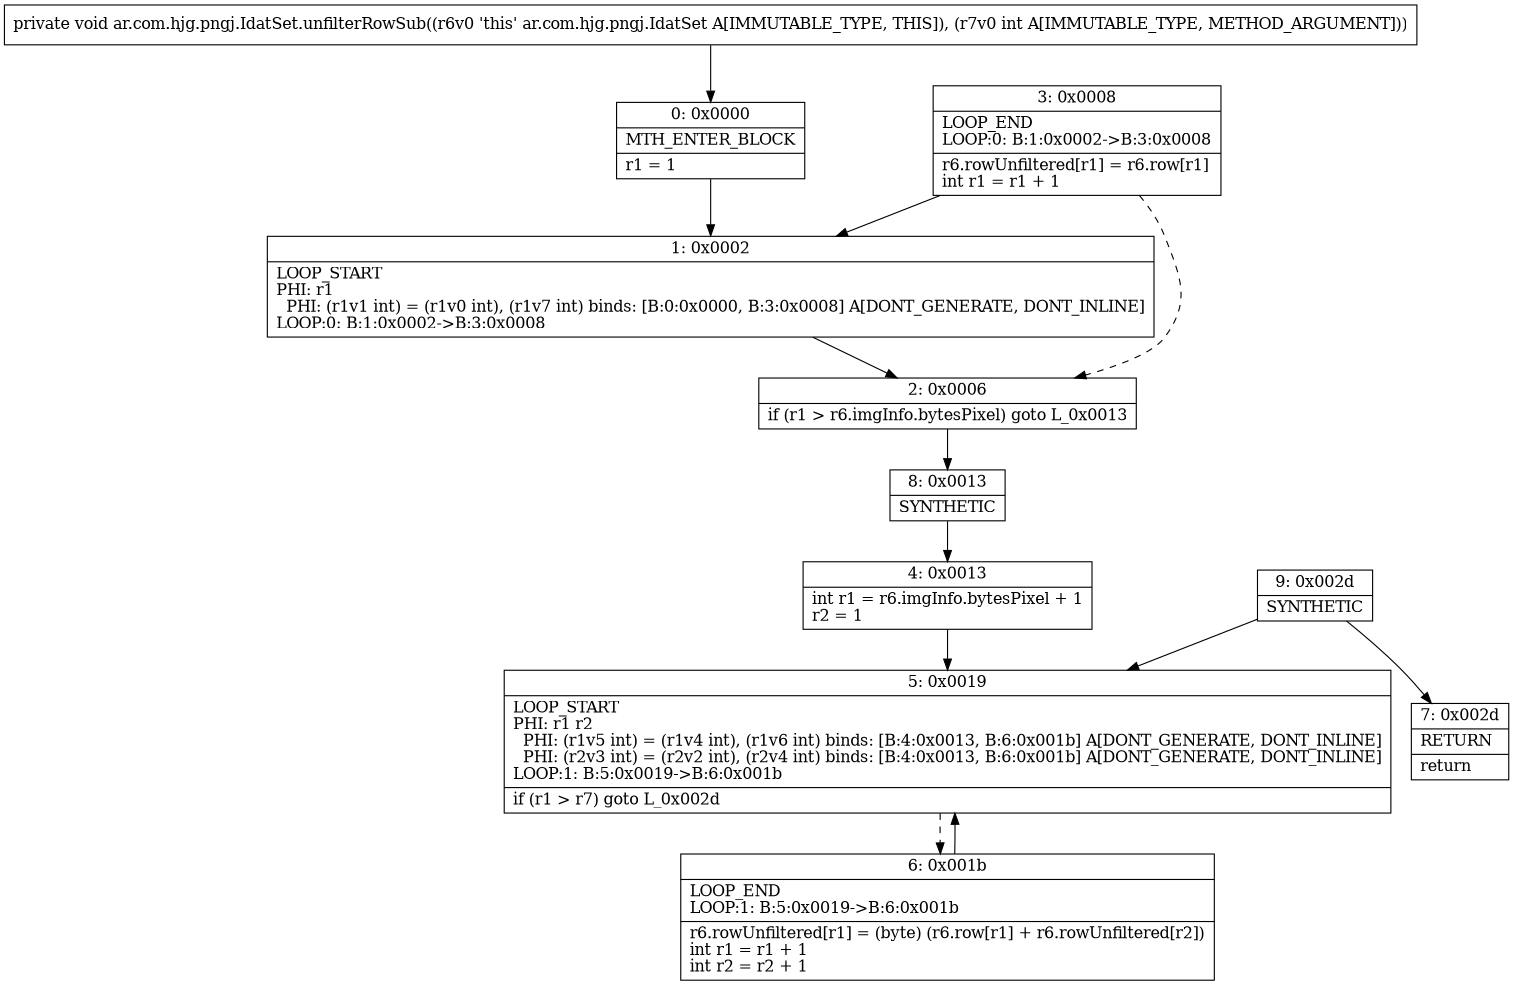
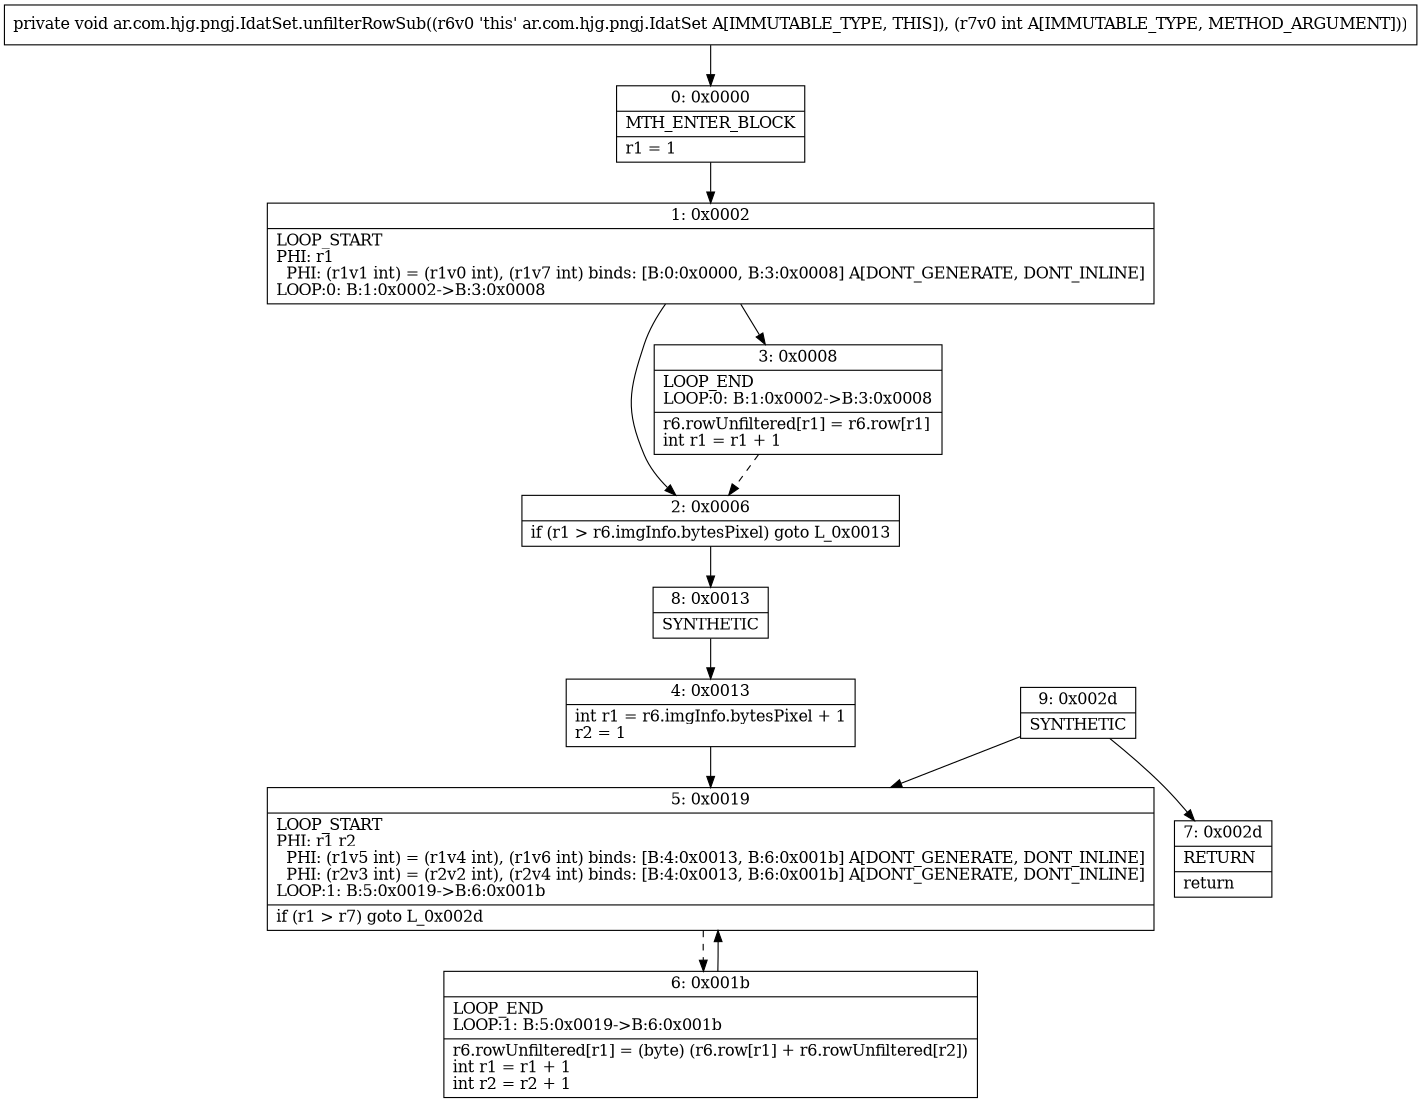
(894, 214) -> (750, 319)
